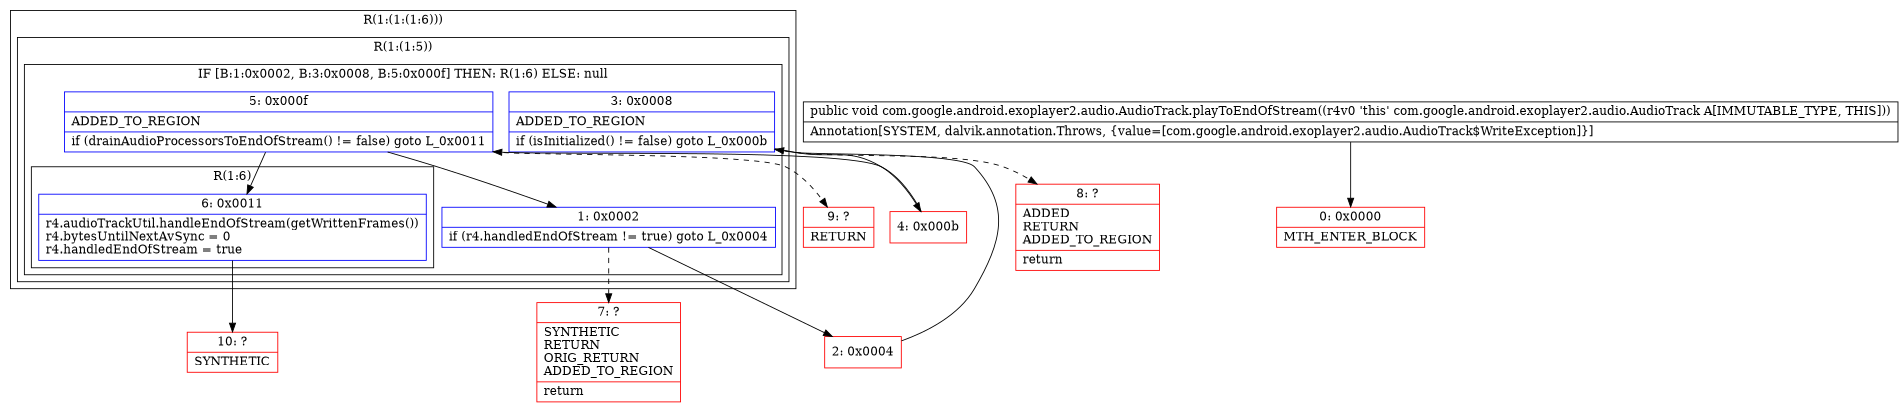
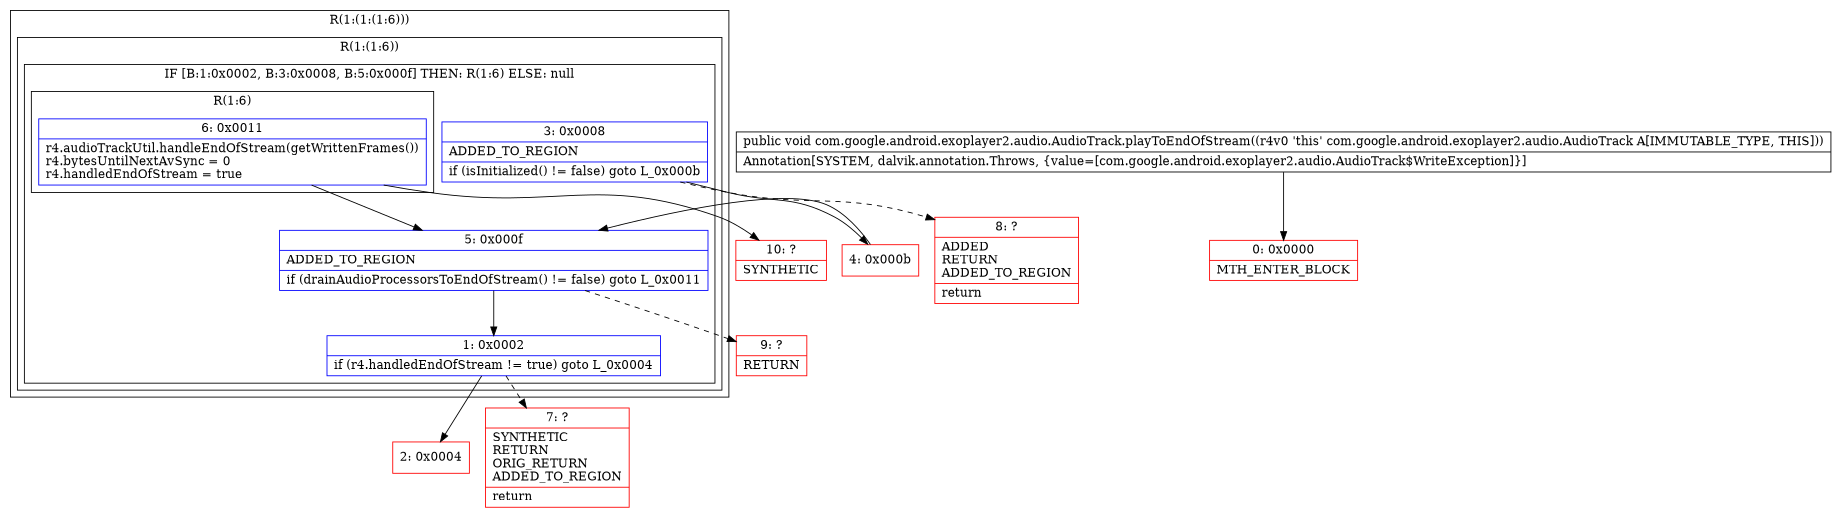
(403, 47) -> (370, 47)
(257, 172) -> (363, 206)
(985, 180) -> none
